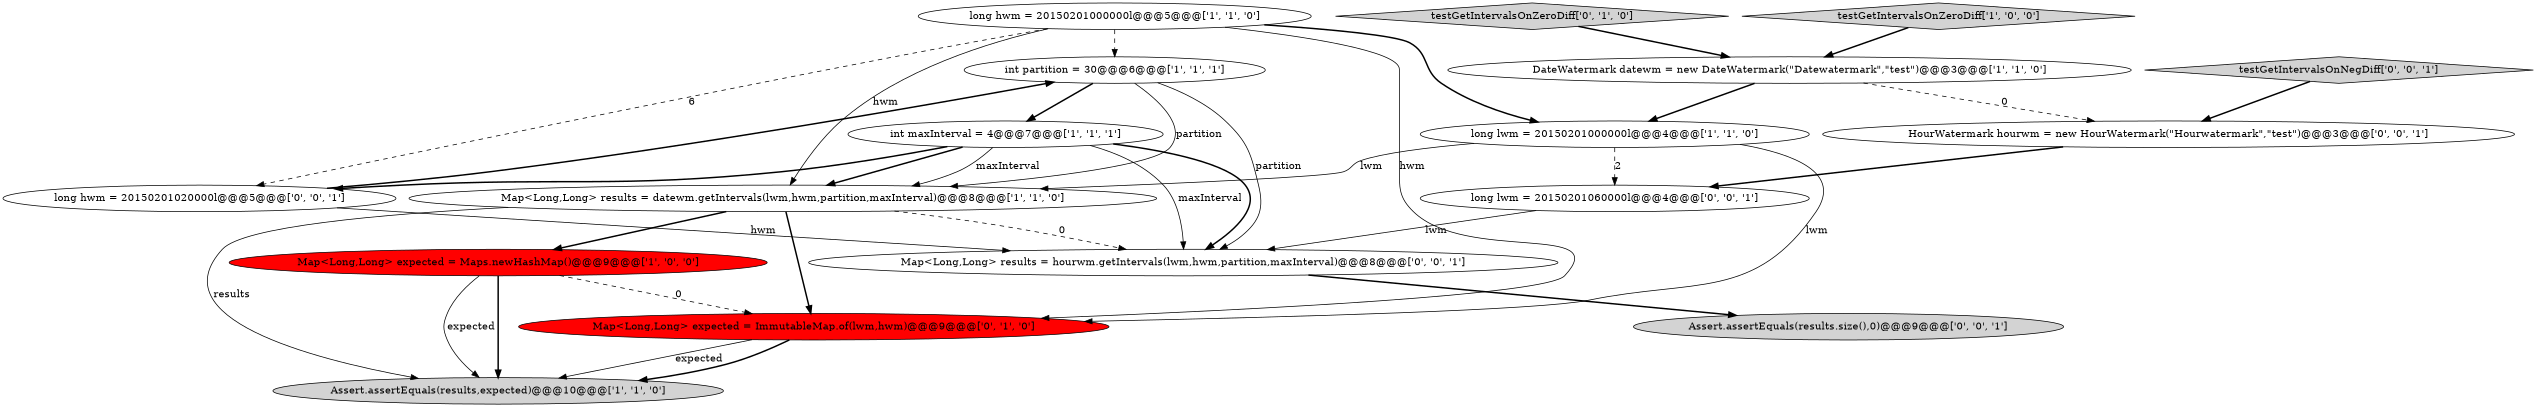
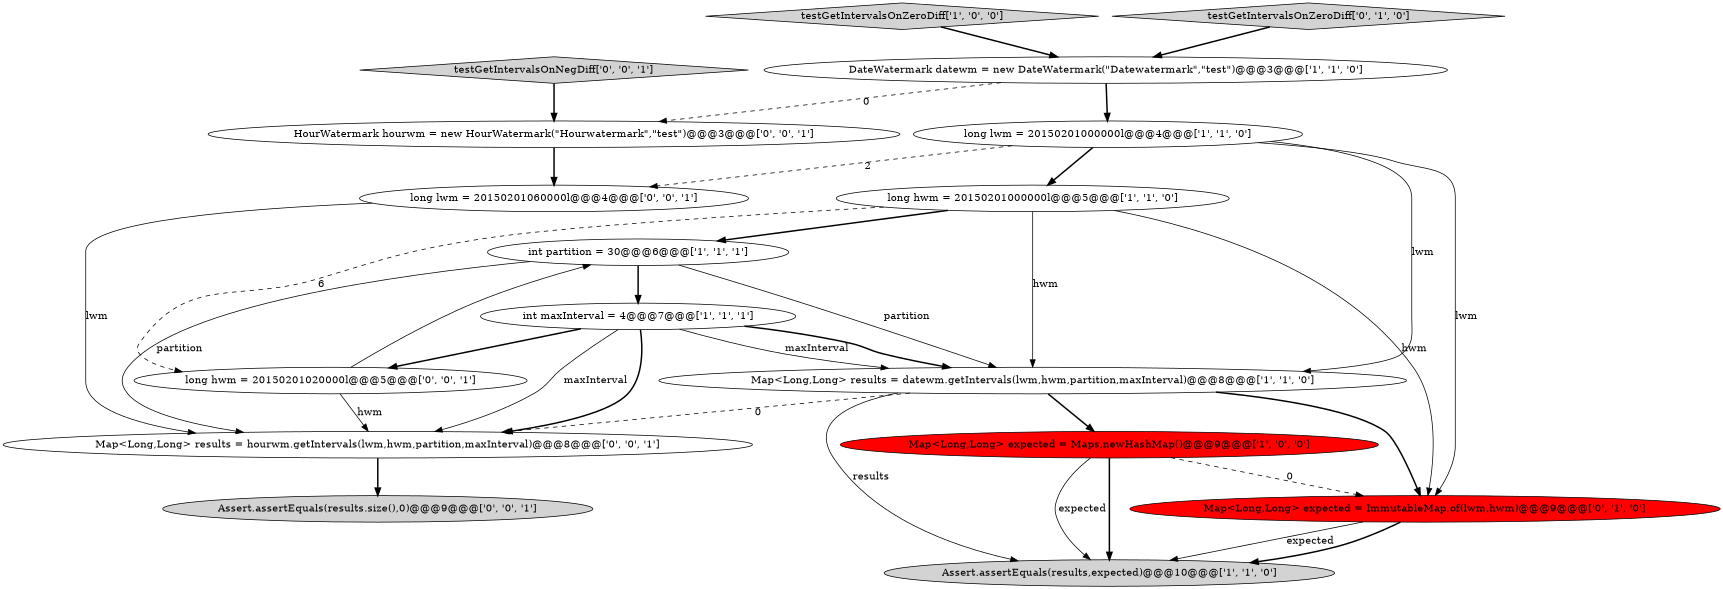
(1115, 40) -> (837, 225)
(1411, 43) -> (1073, 164)
(688, 144) -> (463, 308)
